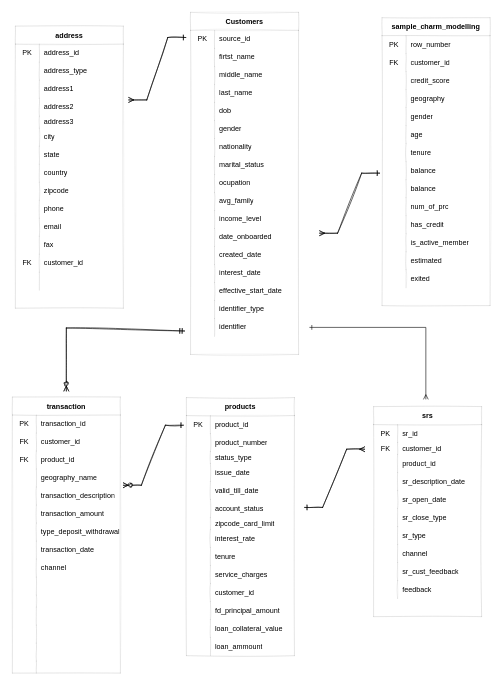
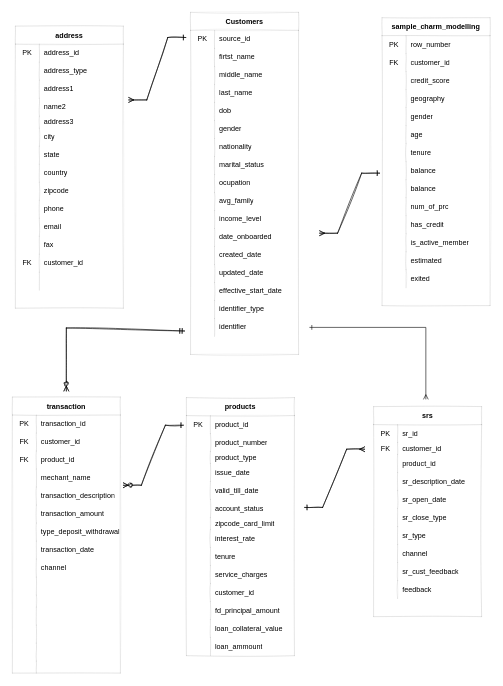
(60, 107) -> (54, 107)
(245, 273) -> (243, 273)
(237, 458) -> (239, 458)
(69, 478) -> (65, 478)
